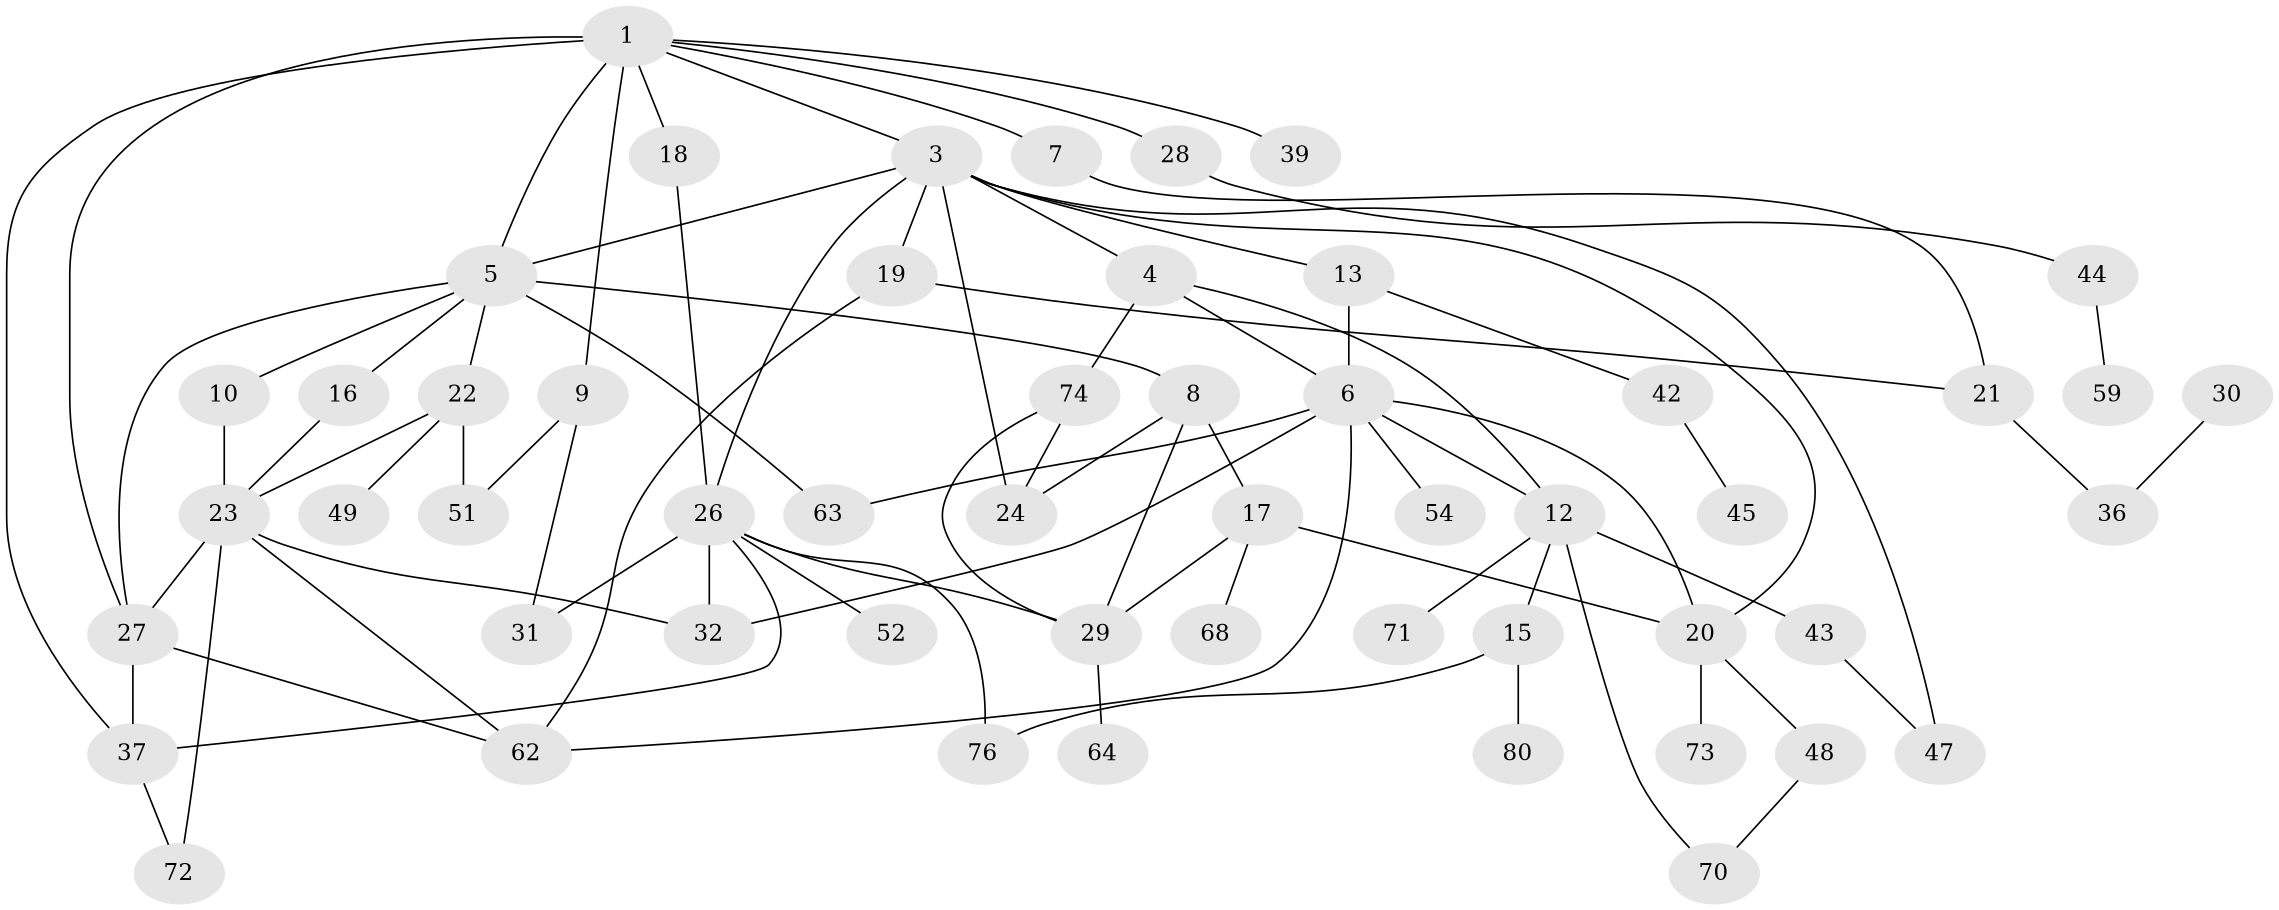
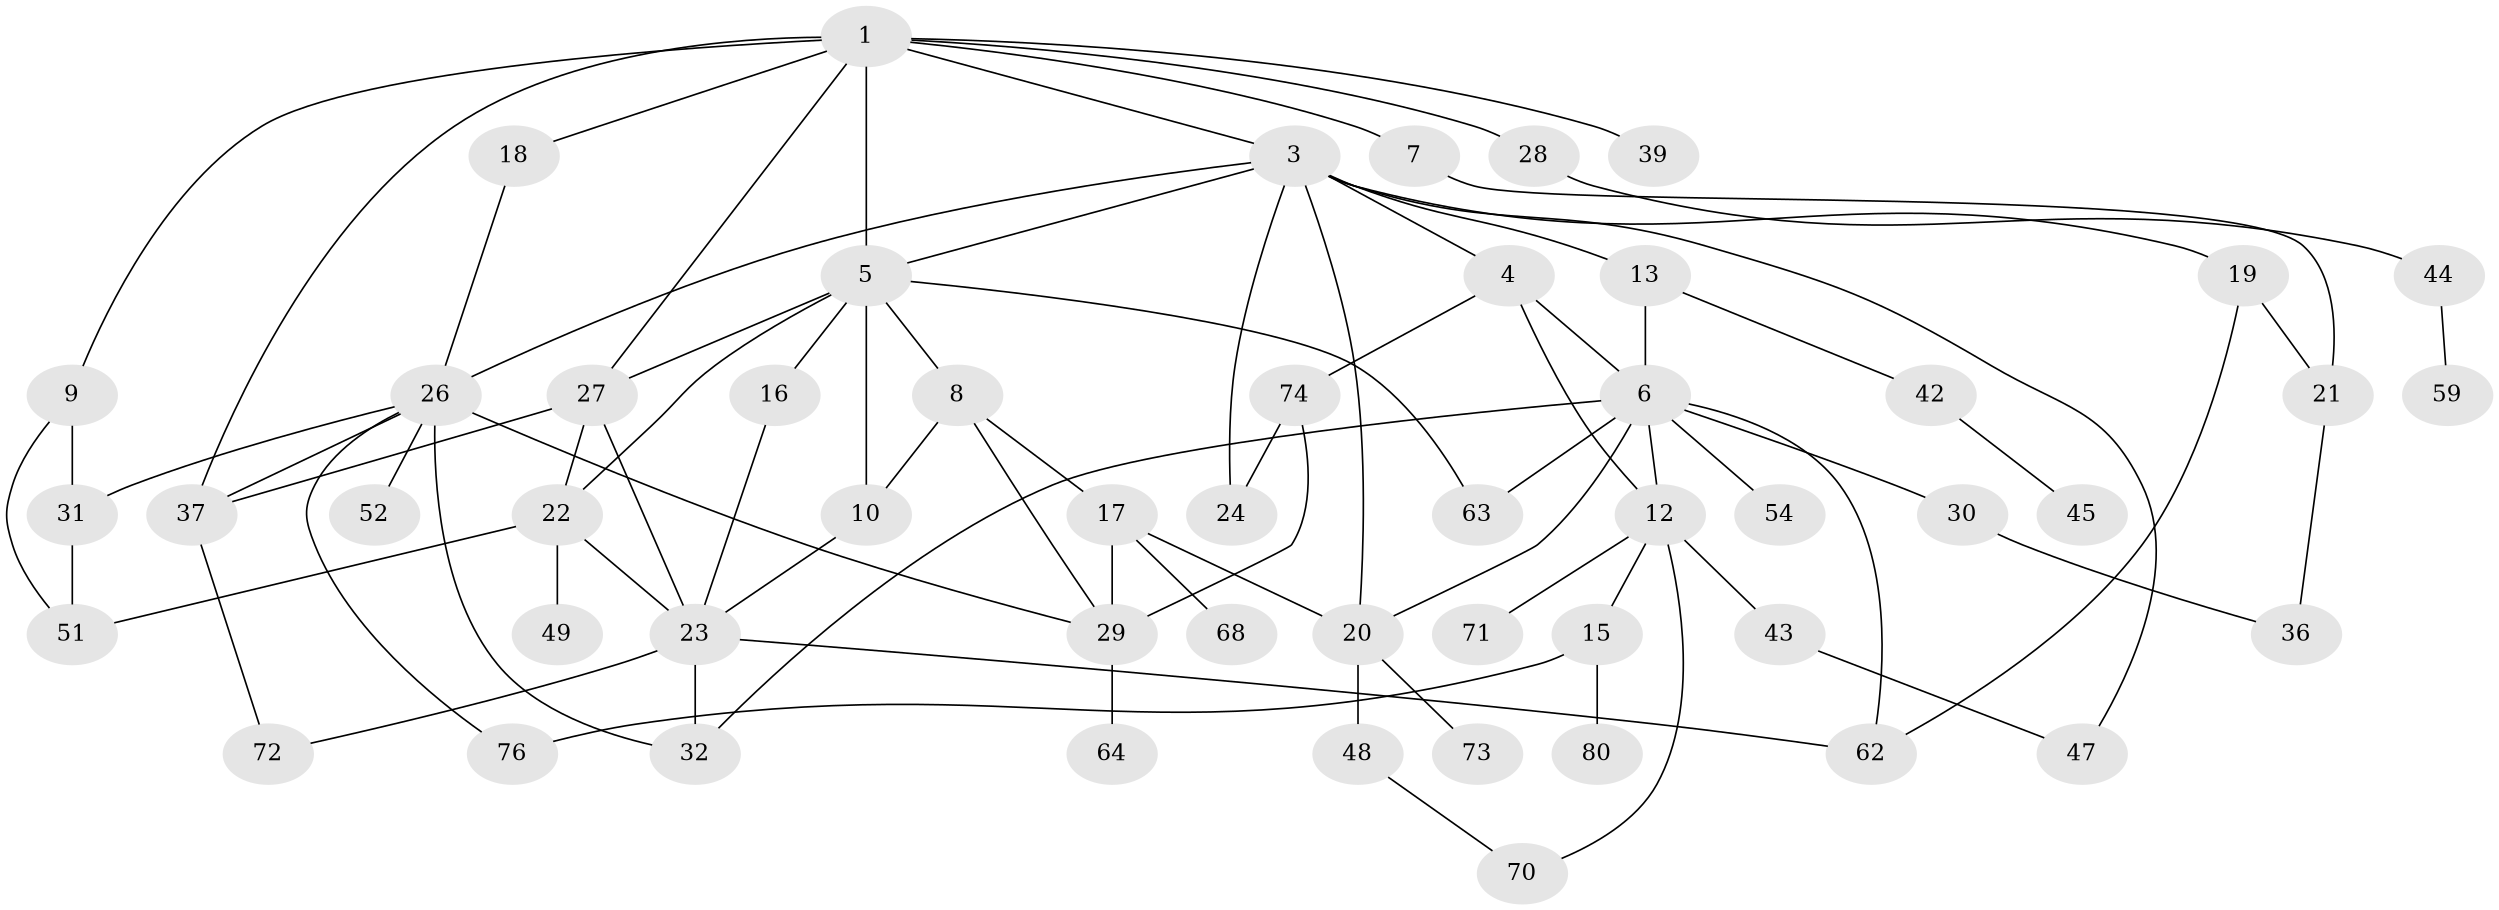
(1124, 442) -> (912, 455)
none -> (1836, 463)
none -> (72, 575)
(330, 694) -> (577, 446)
